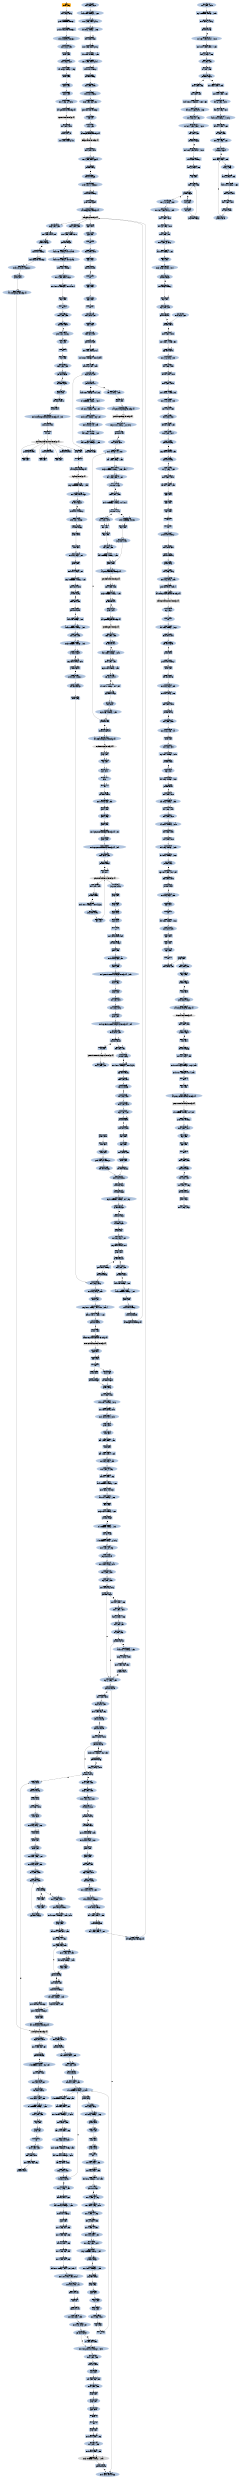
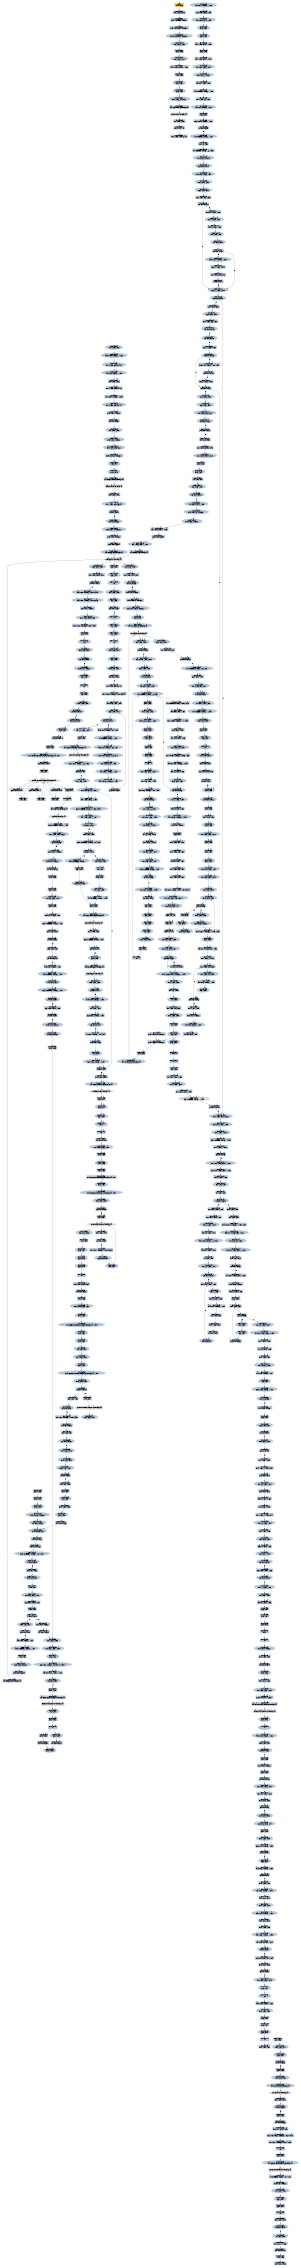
(90, 101) -> (114, 448)
(166, 319) -> (265, 1436)
none -> (221, 1124)
(107, 1394) -> none
